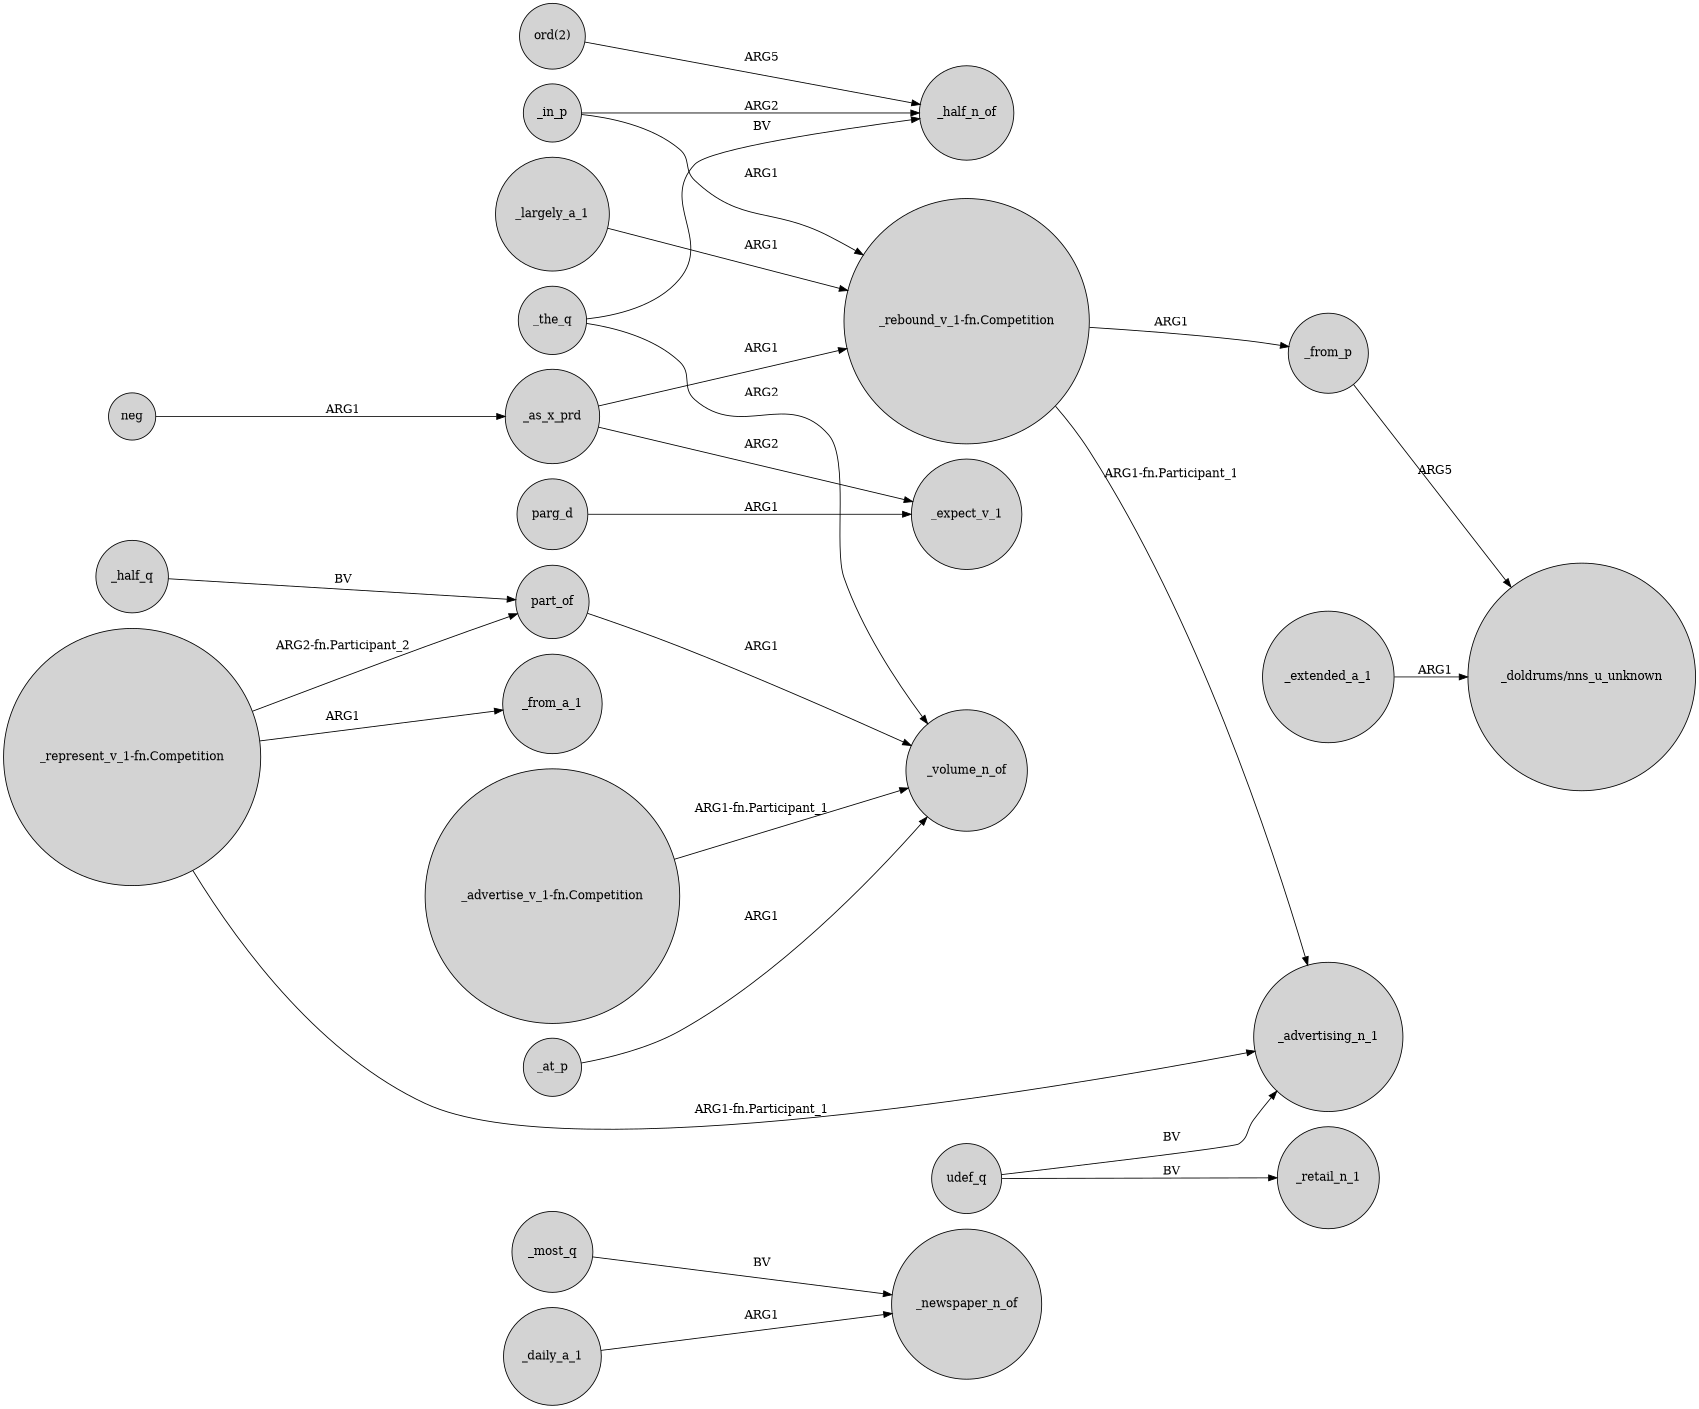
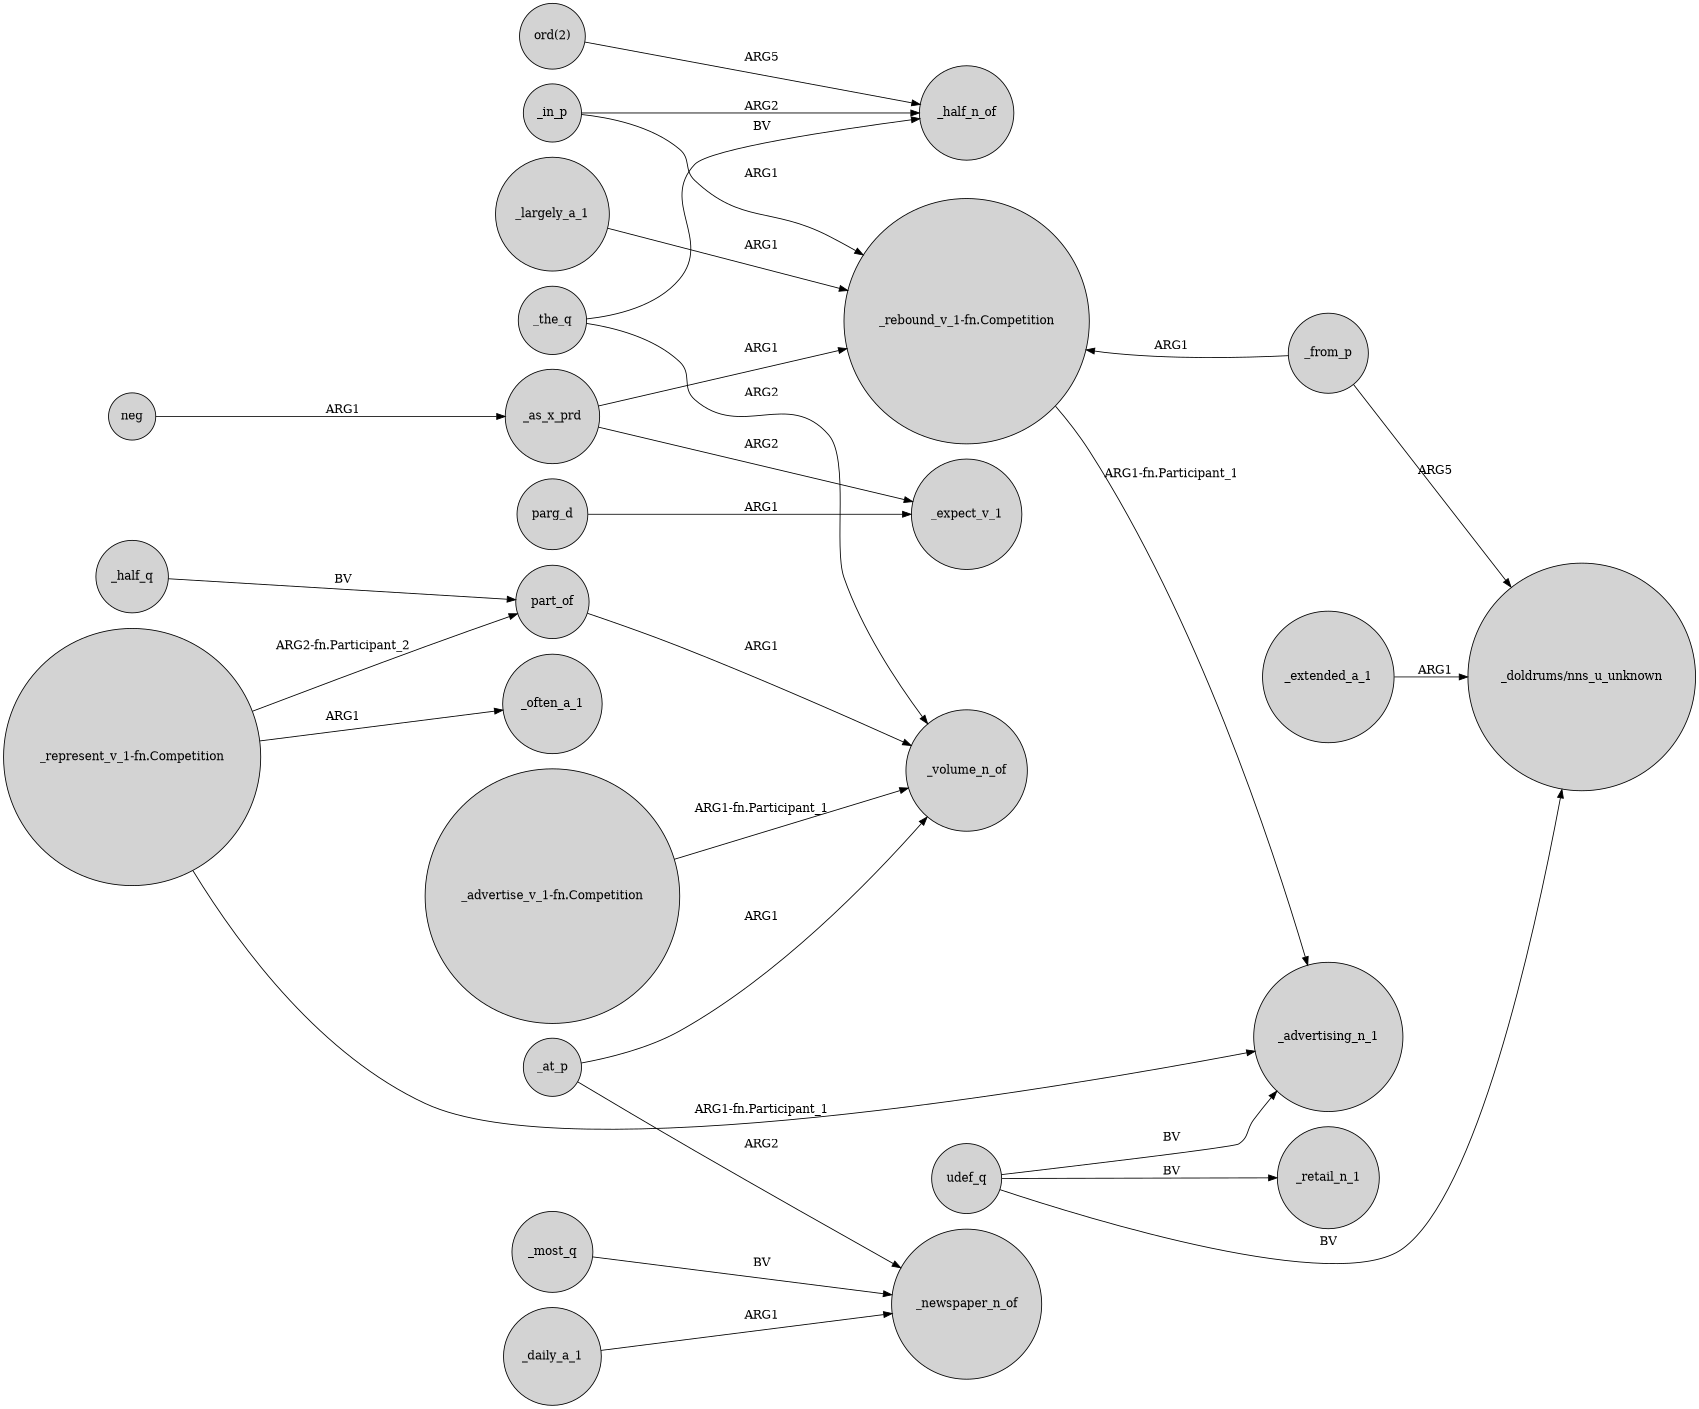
(1185, 334) -> (1191, 357)
(552, 704) -> (552, 704)
none -> (735, 1174)
none -> (1426, 1223)
